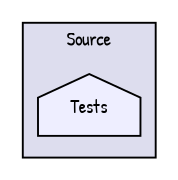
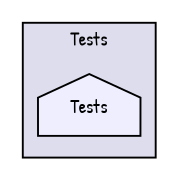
(89, 41) -> (89, 41)
